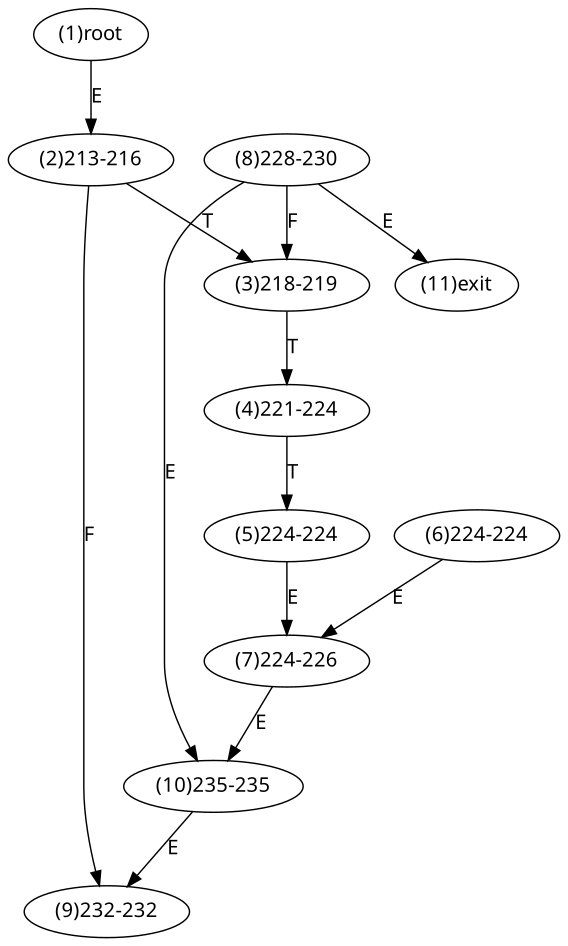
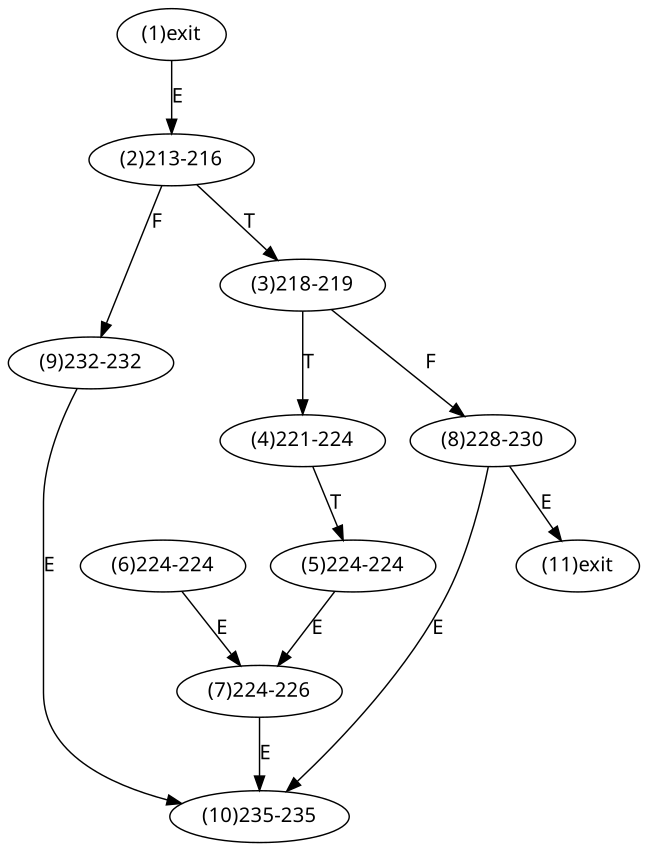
(91, 35) -> (172, 35)
(287, 215) -> (392, 358)
(165, 844) -> (43, 626)
